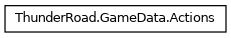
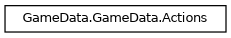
(116, 19) -> (116, 19)
